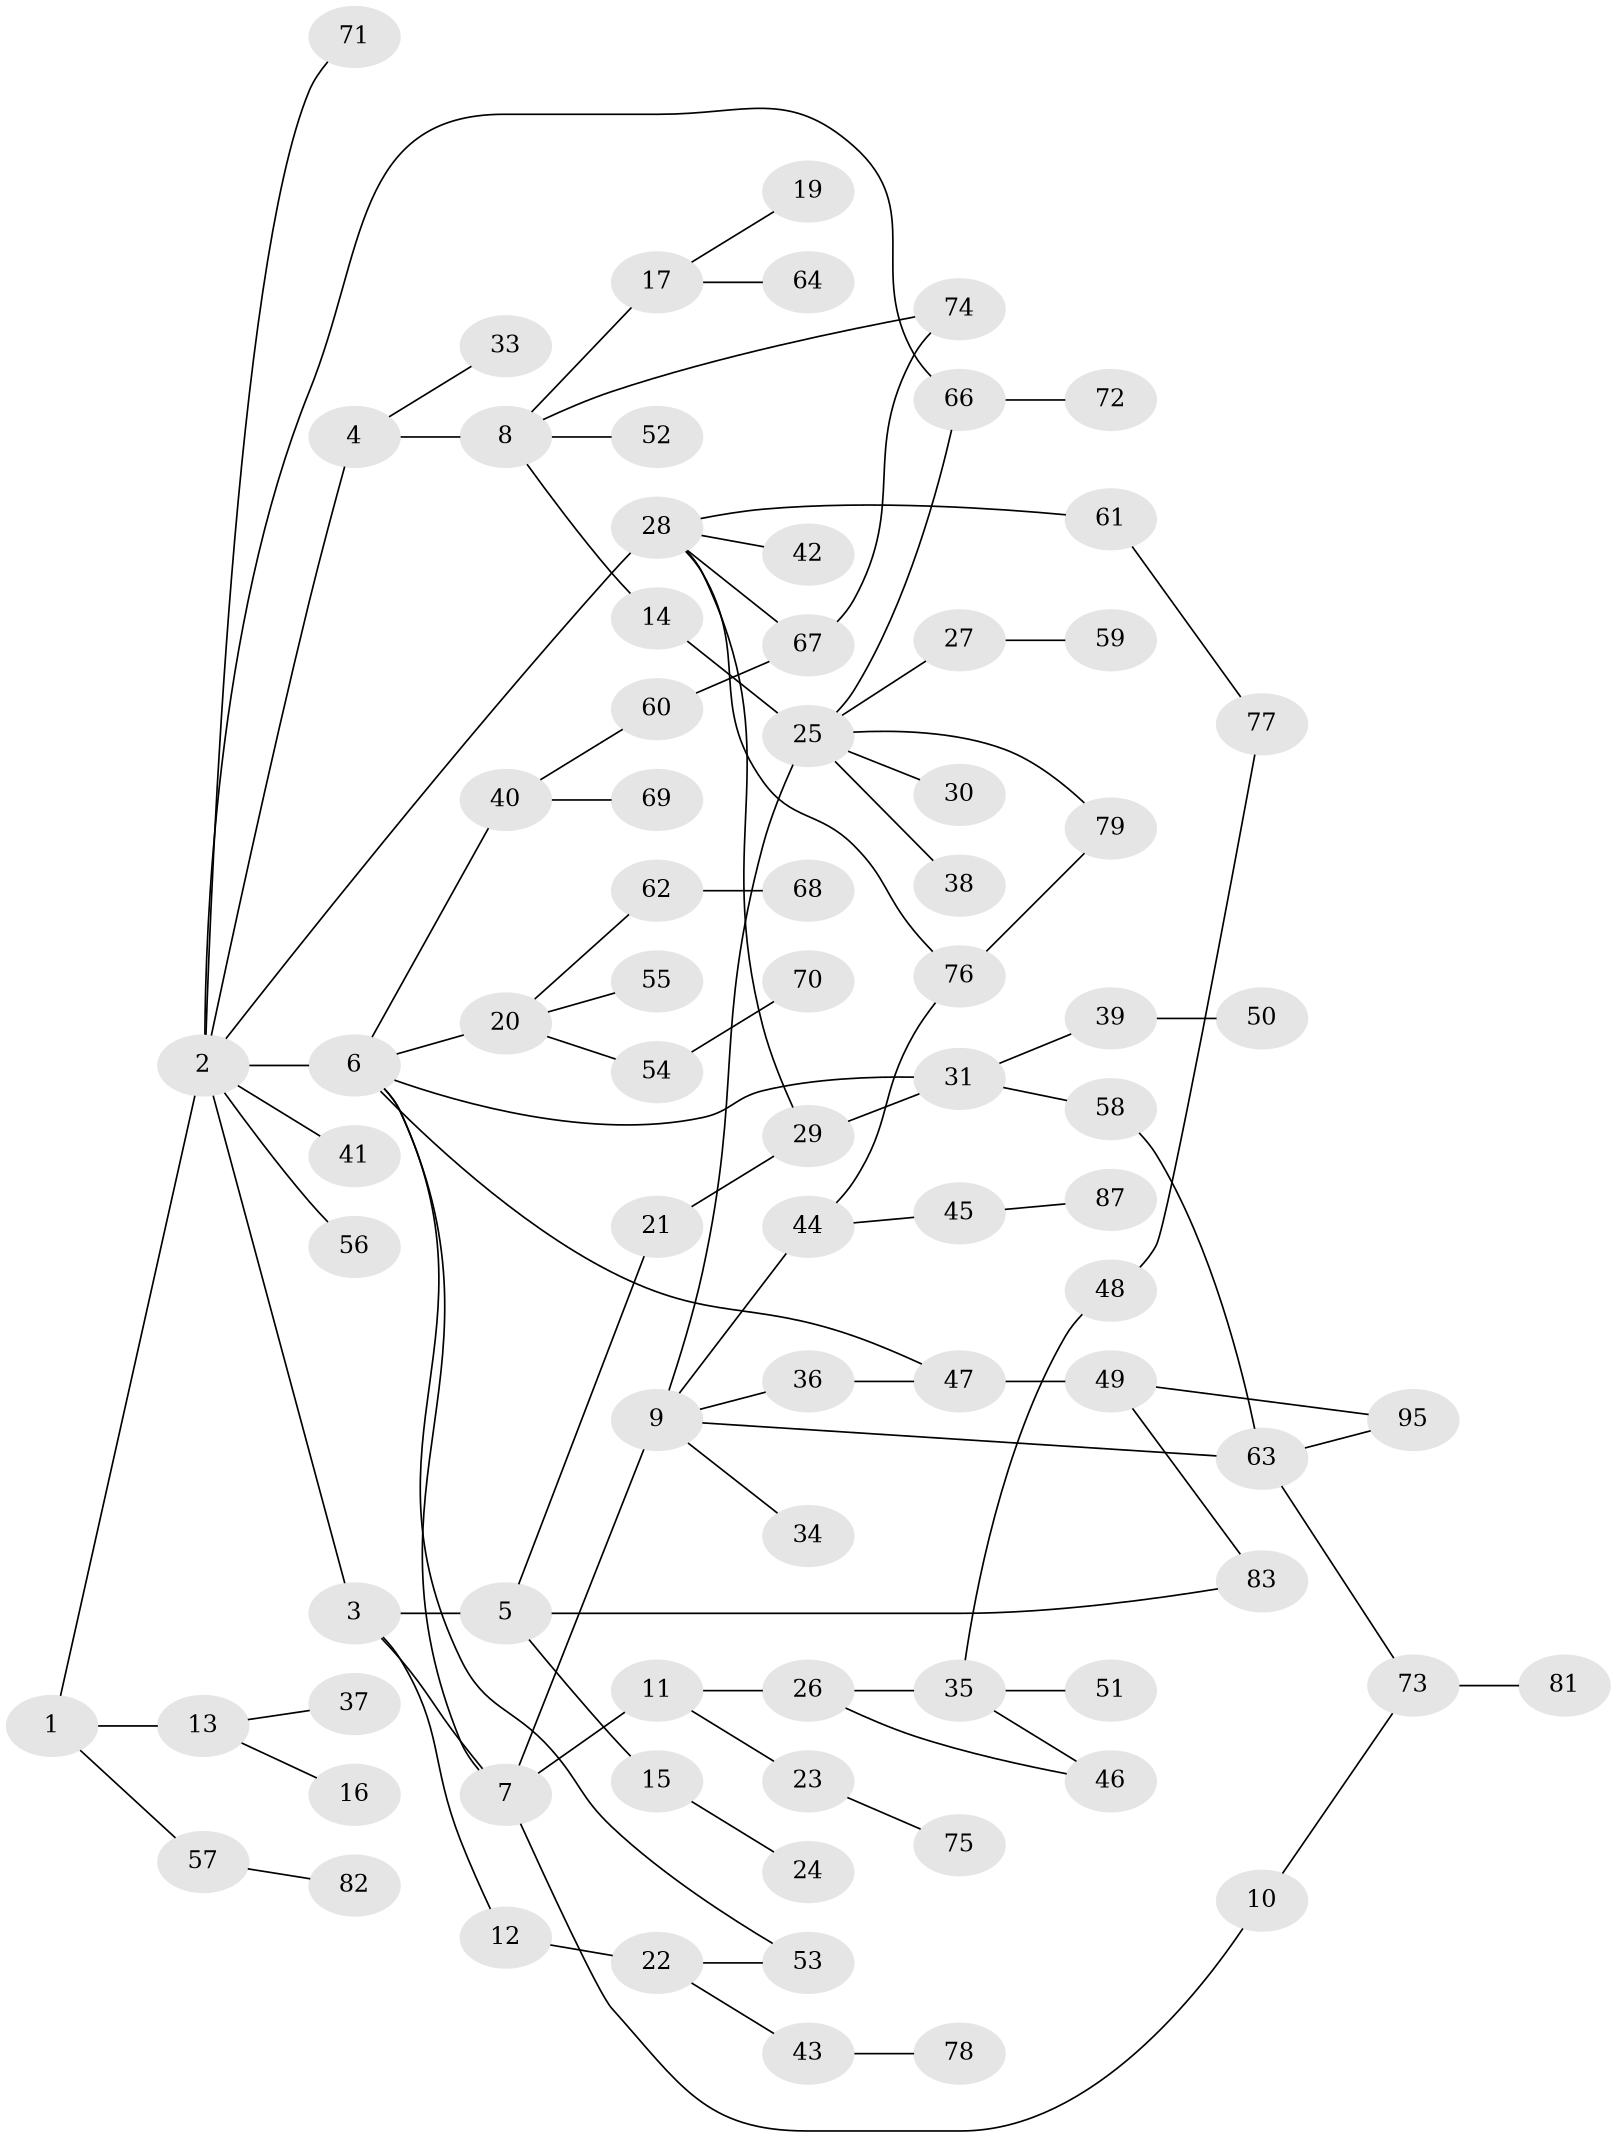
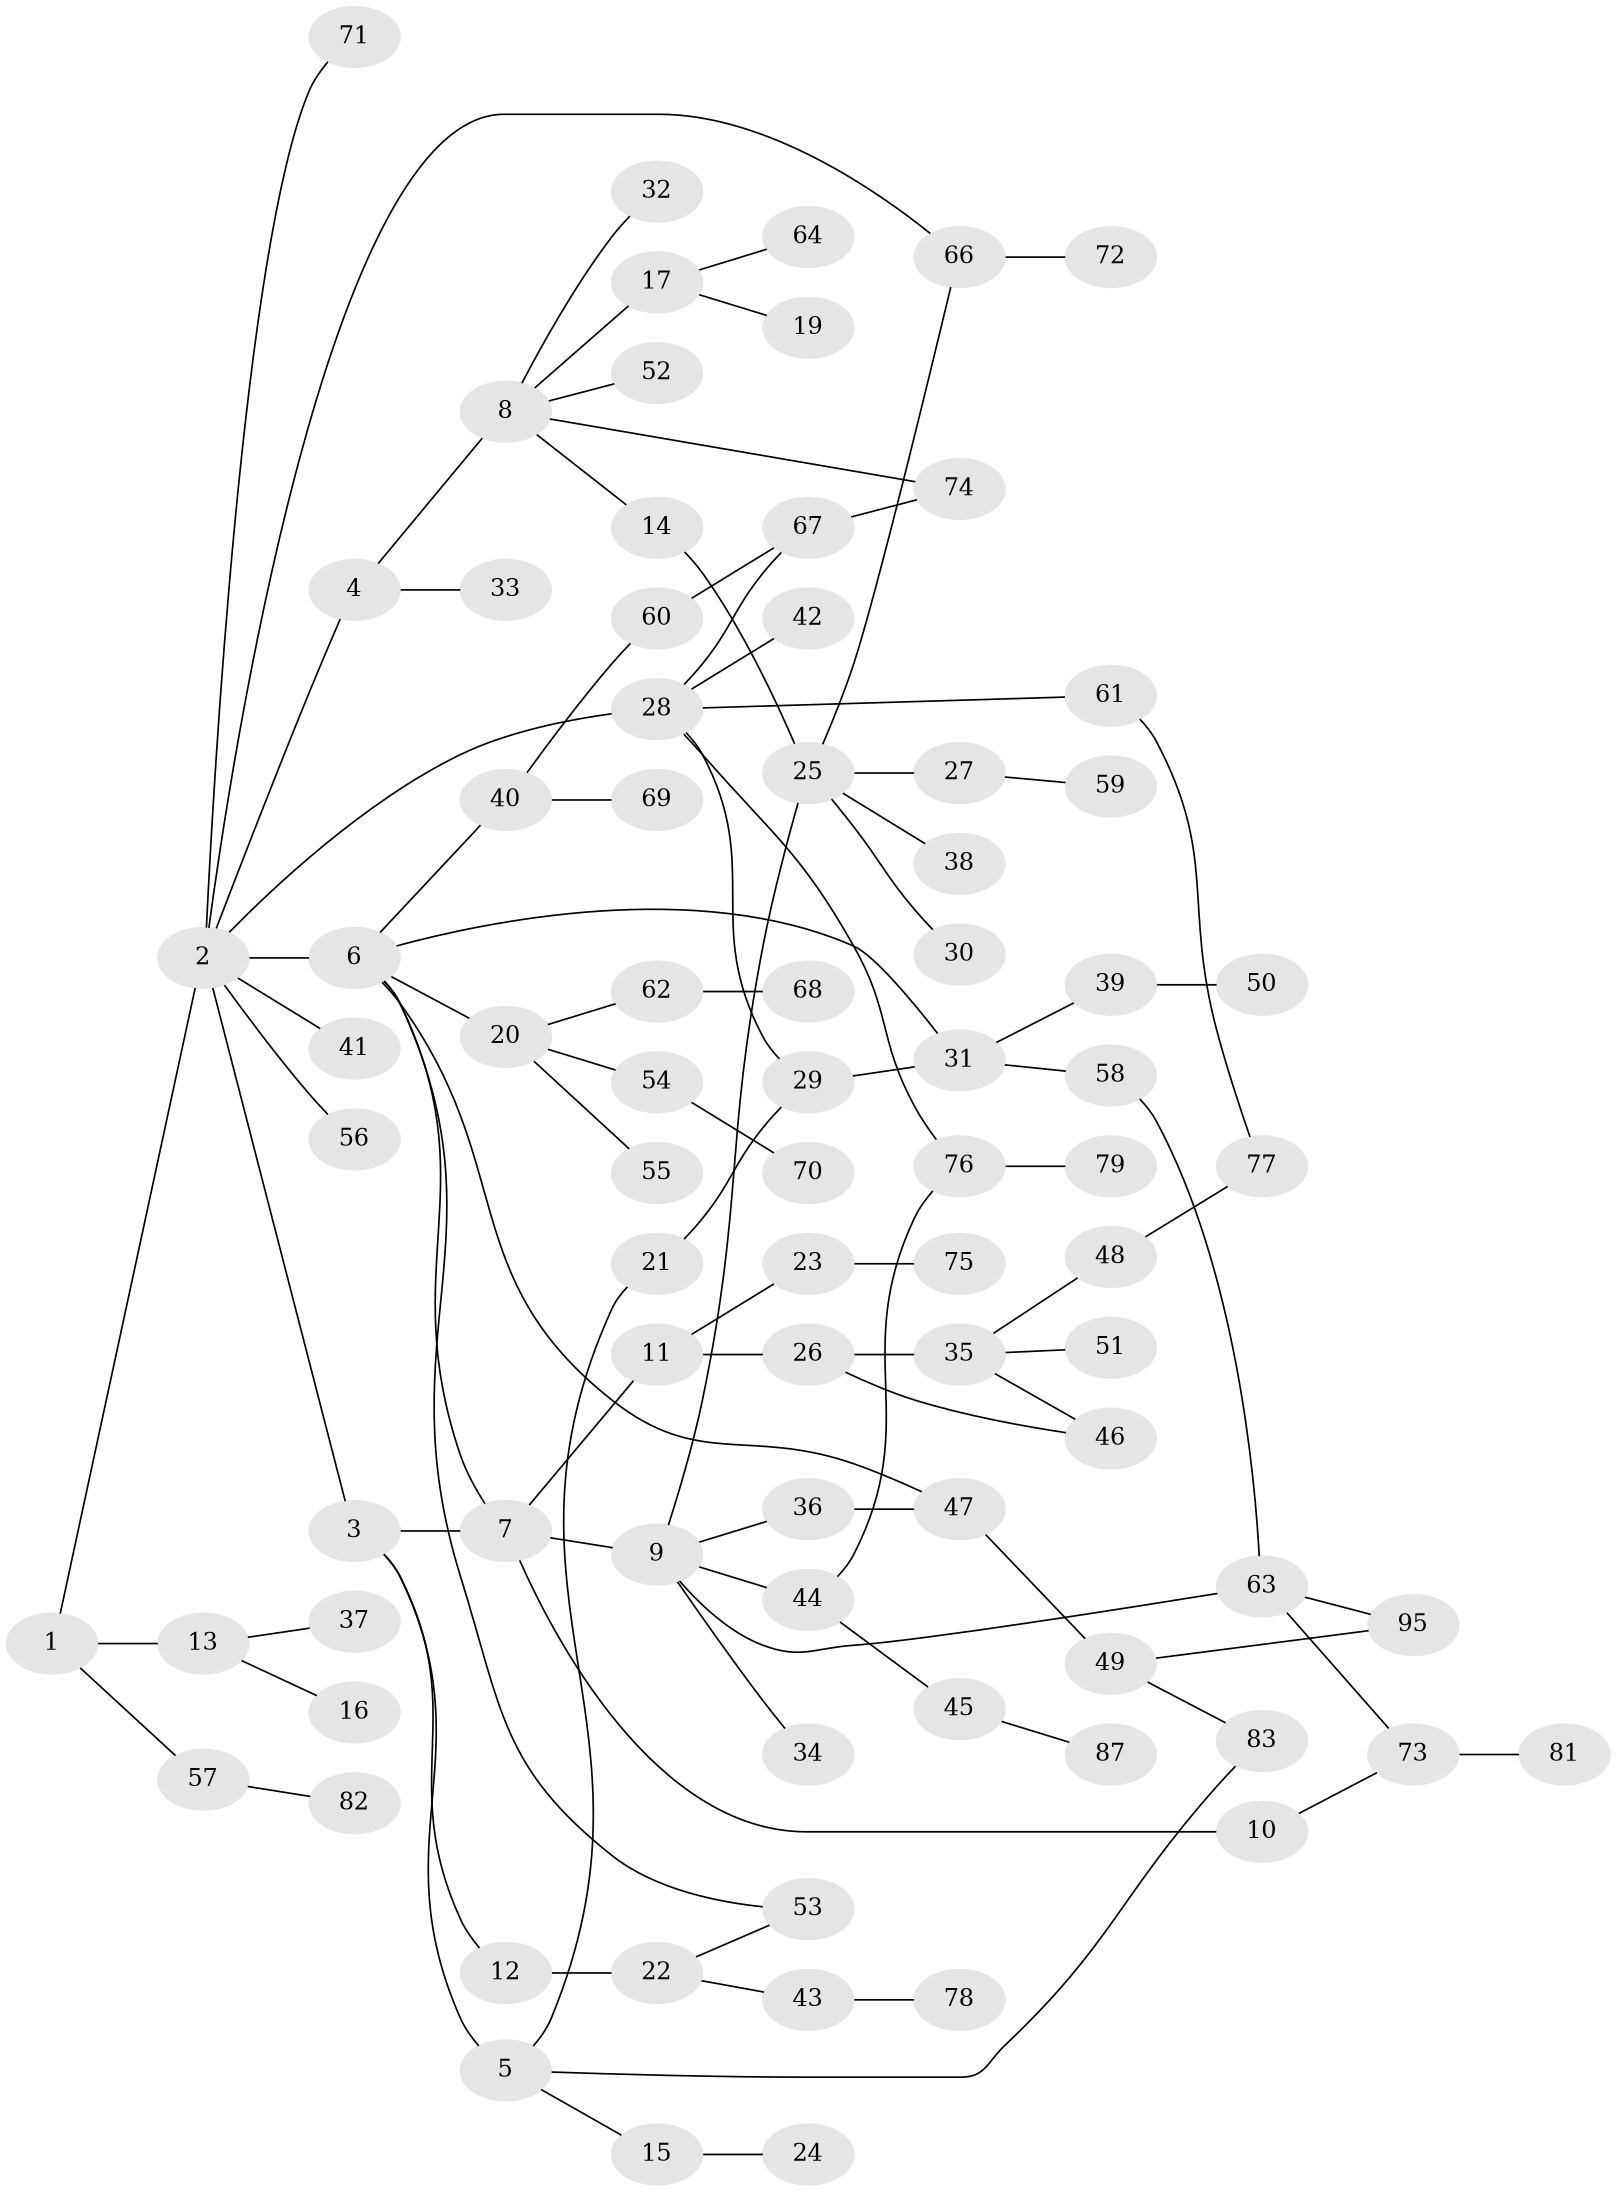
none -> (657, 192)
(978, 741) -> none
